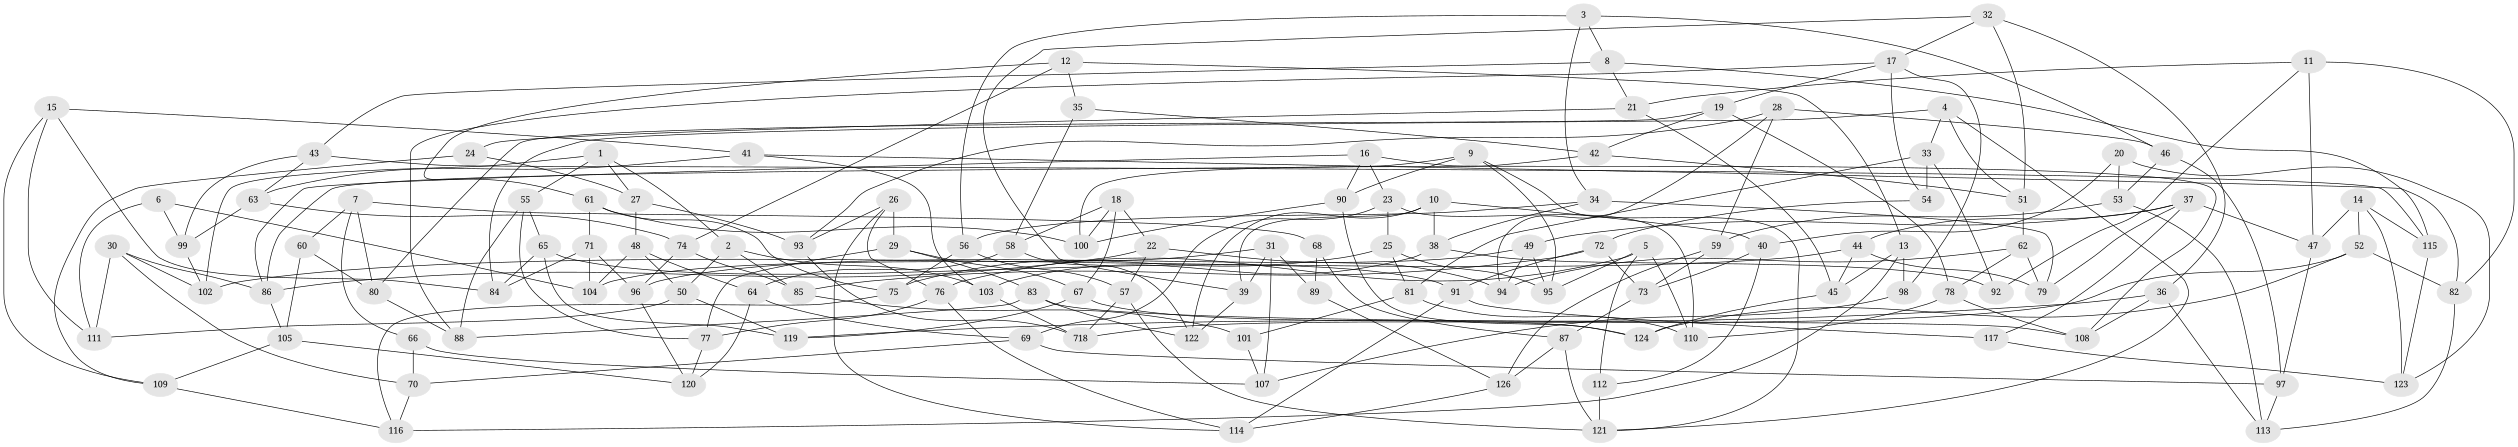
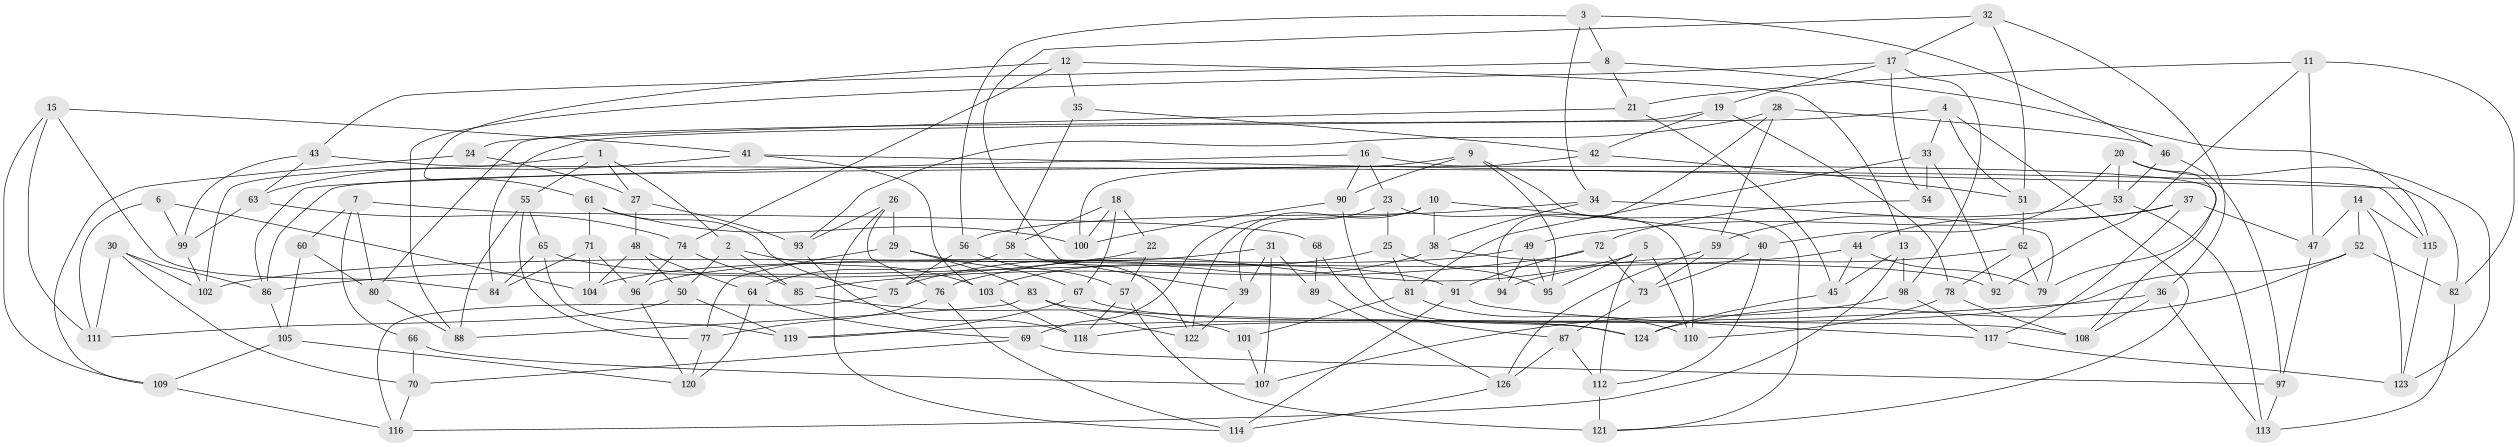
(2112, 242) -> (2185, 242)
(1249, 258) -> none
none -> (1955, 320)
(1081, 339) -> (1081, 339)
(1573, 388) -> (1582, 362)
